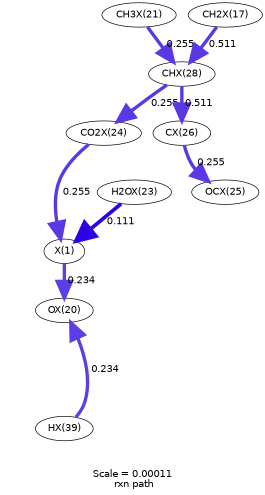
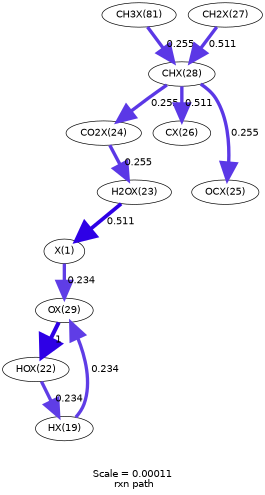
(139, 15) -> (139, 15)
(225, 15) -> (225, 15)
(189, 158) -> (225, 119)
(60, 178) -> (115, 155)
(119, 222) -> (119, 222)
(64, 310) -> (64, 310)
none -> (36, 369)
(64, 429) -> (64, 429)
